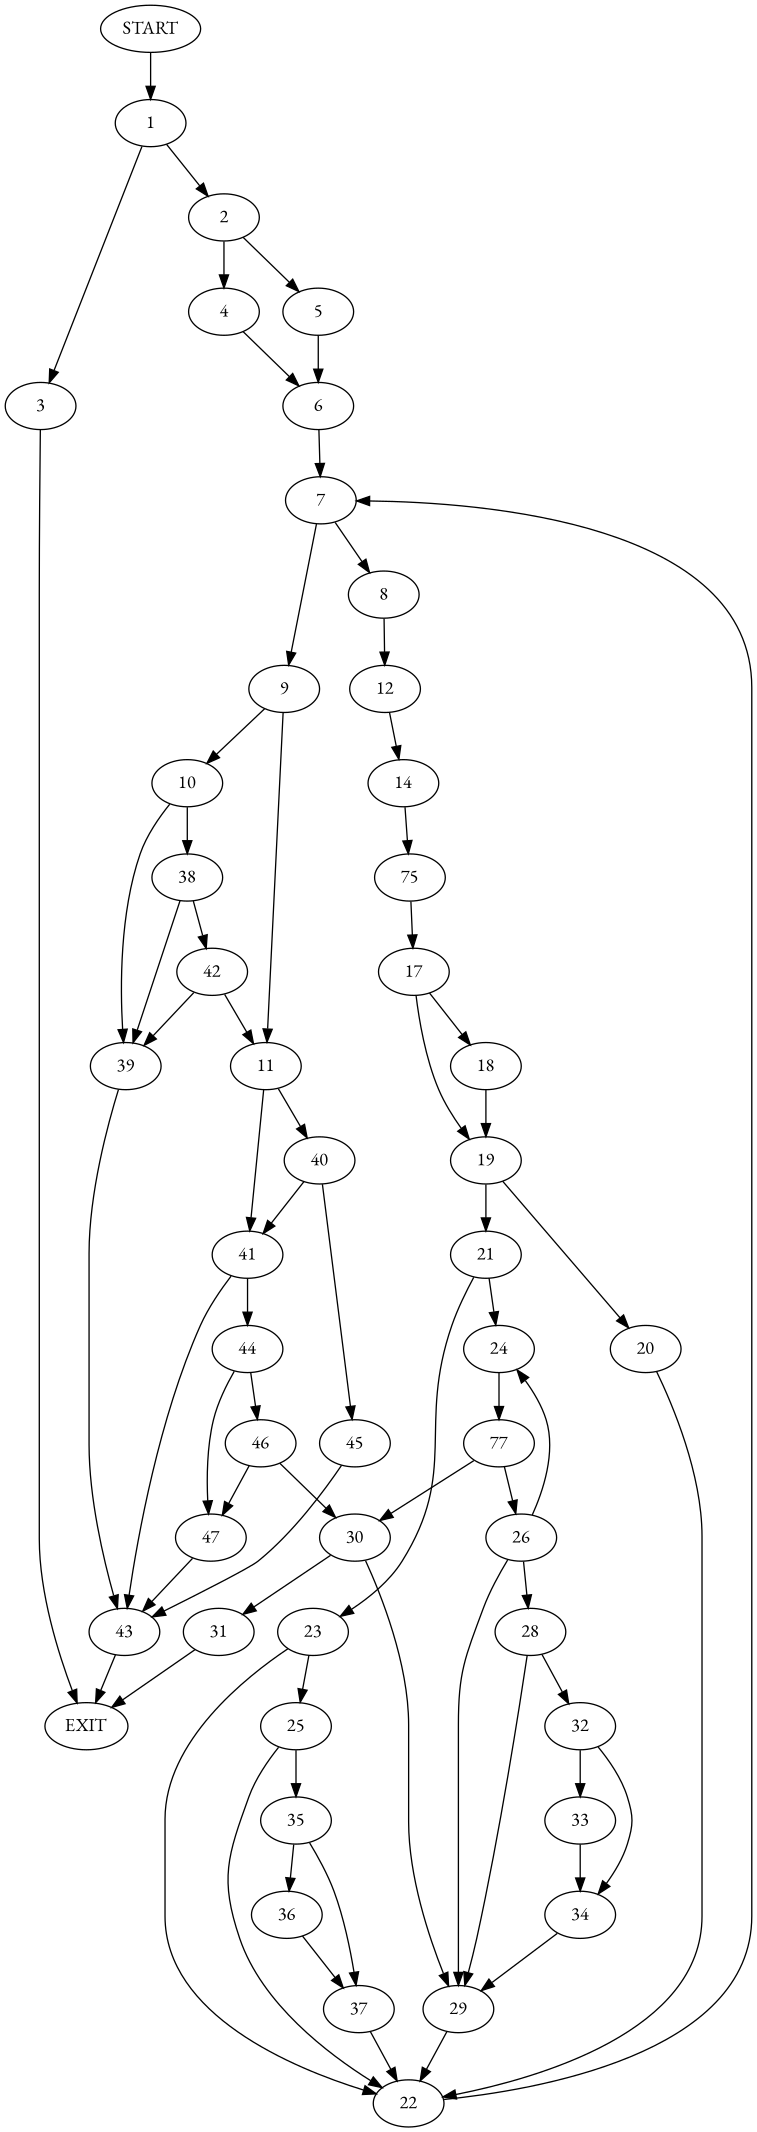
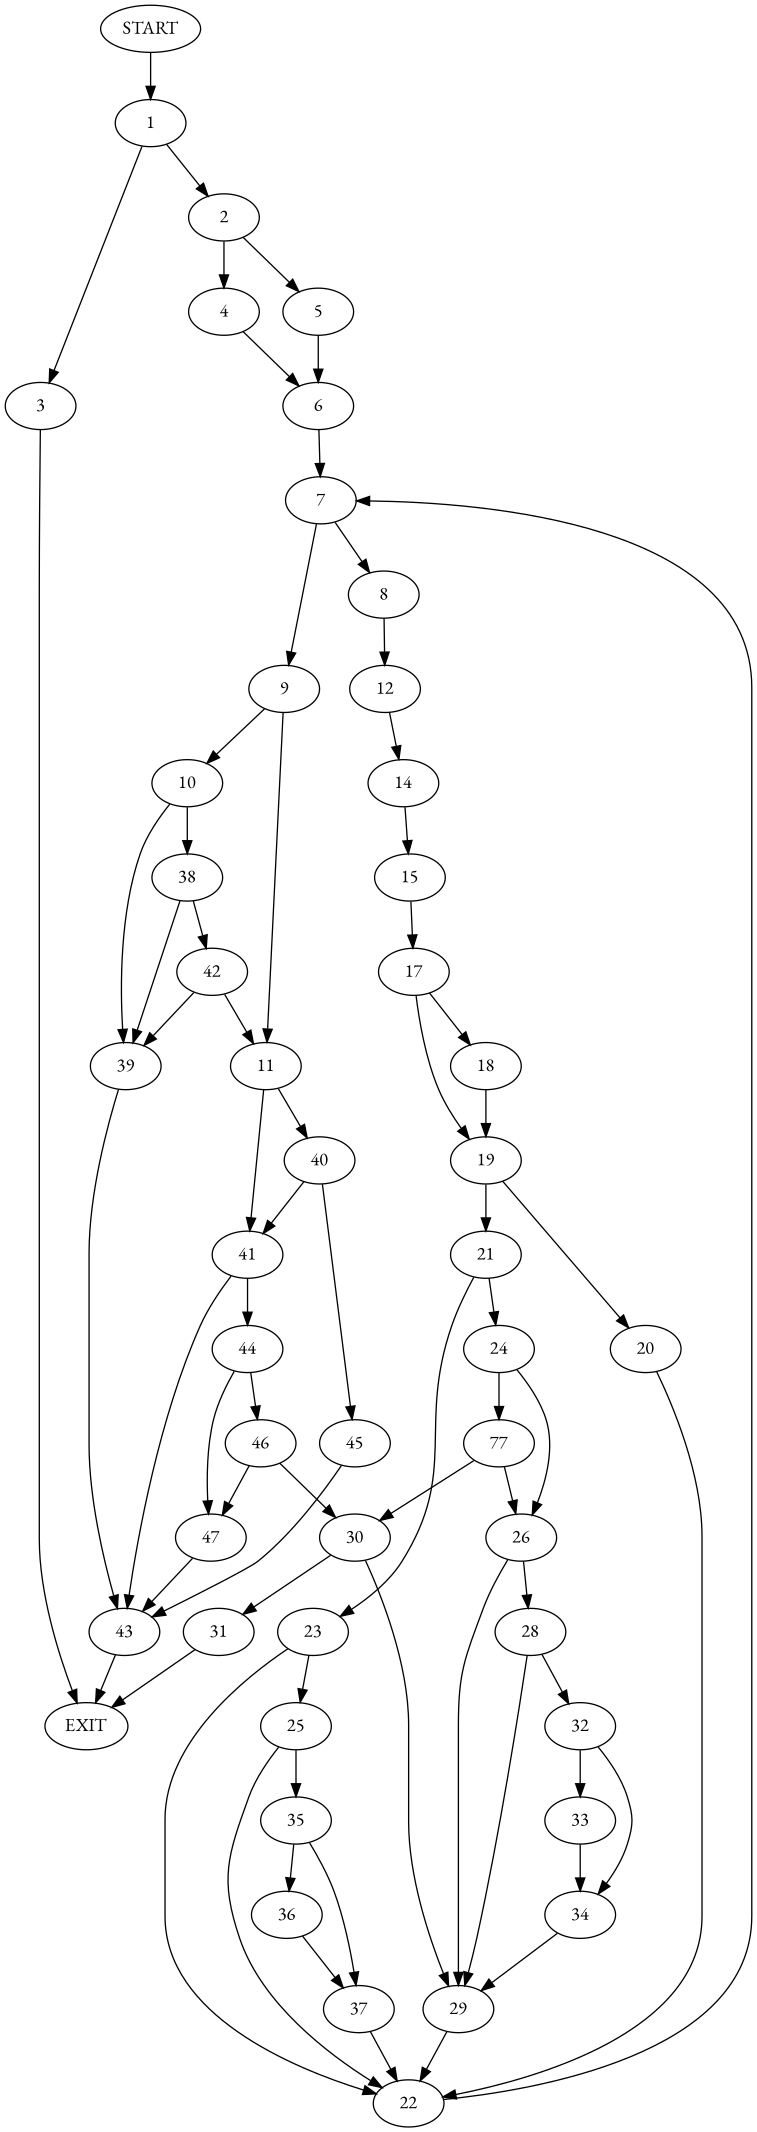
(410, 878) -> (410, 878)
(550, 1446) -> (549, 1433)
